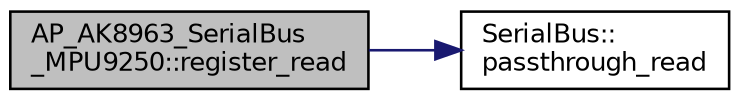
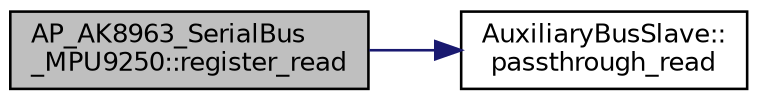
(595, 50) -> (604, 50)
